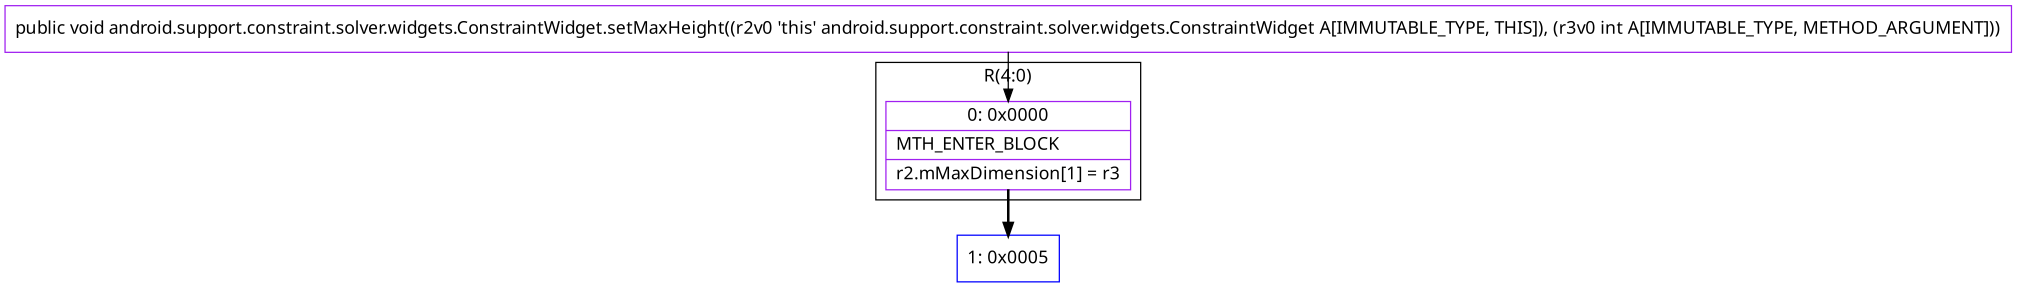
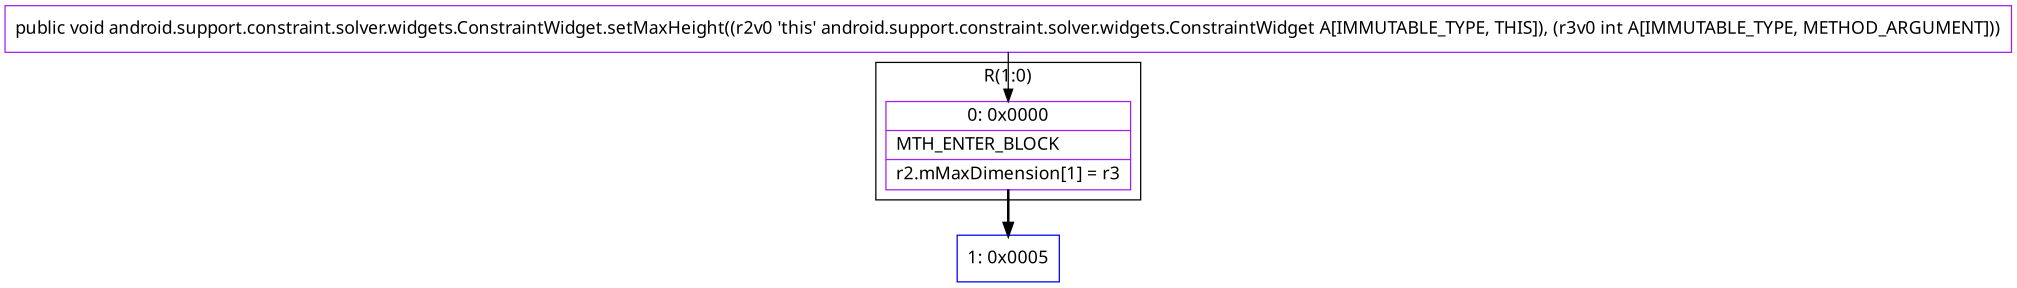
(1008, 77) -> (1008, 77)
